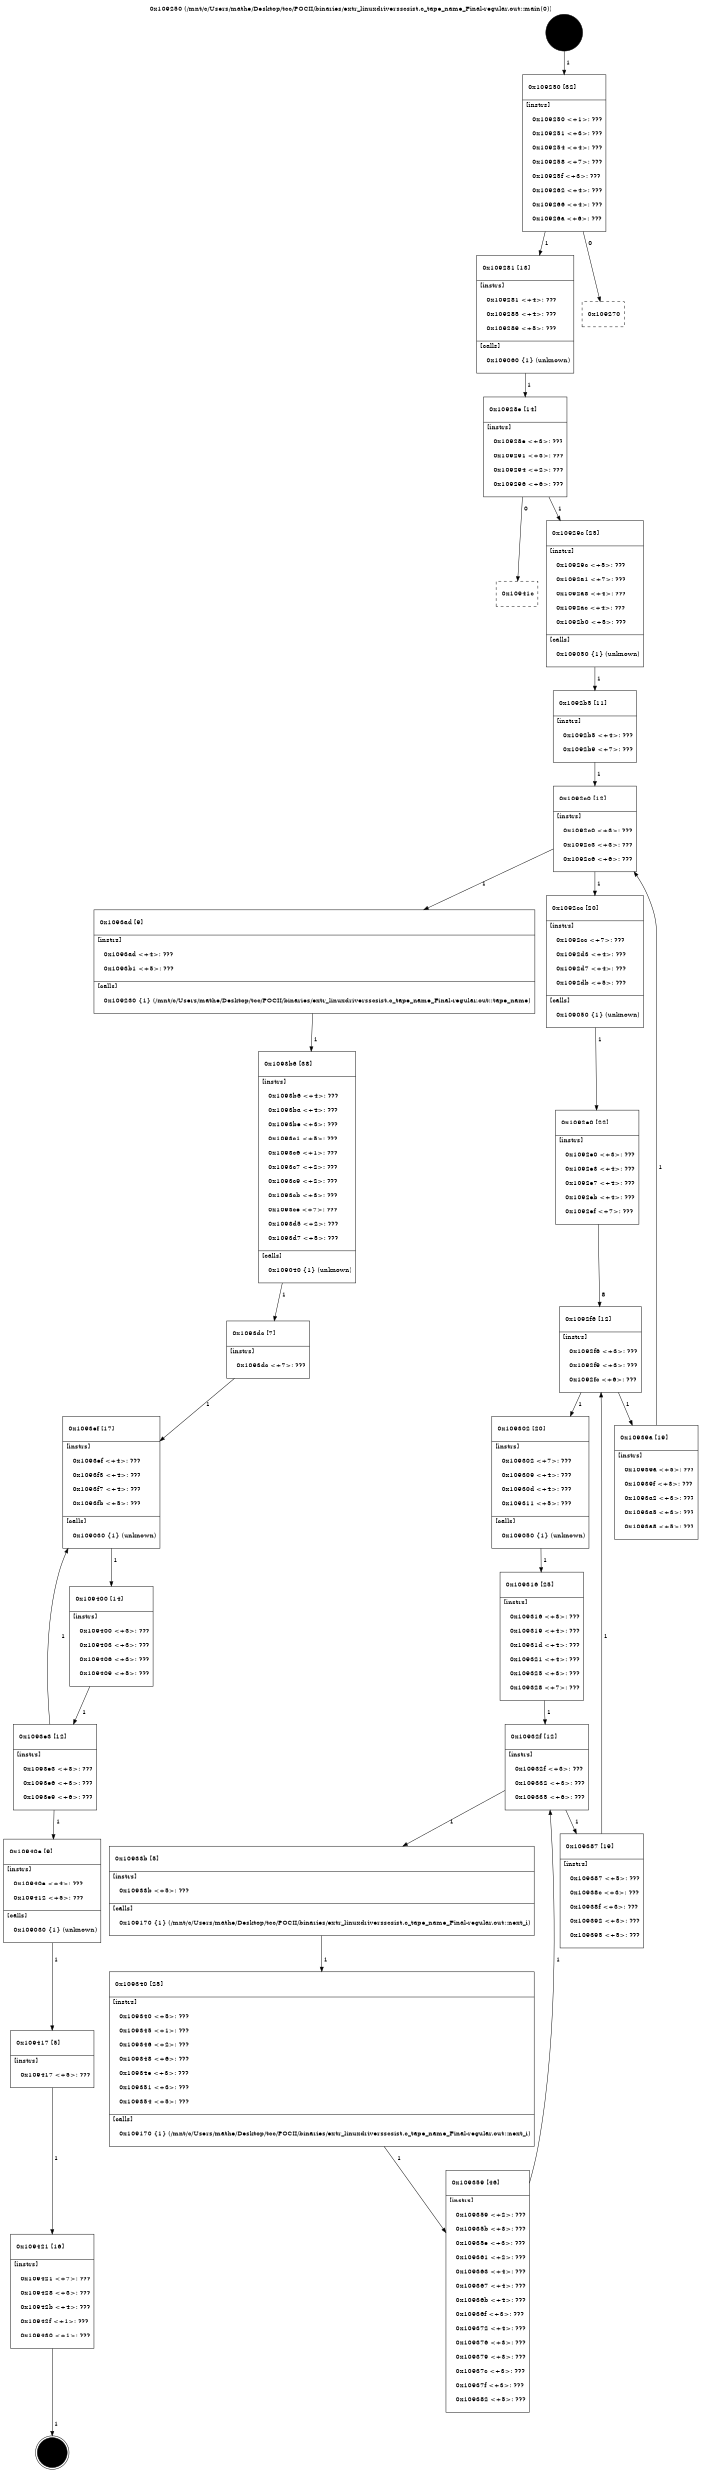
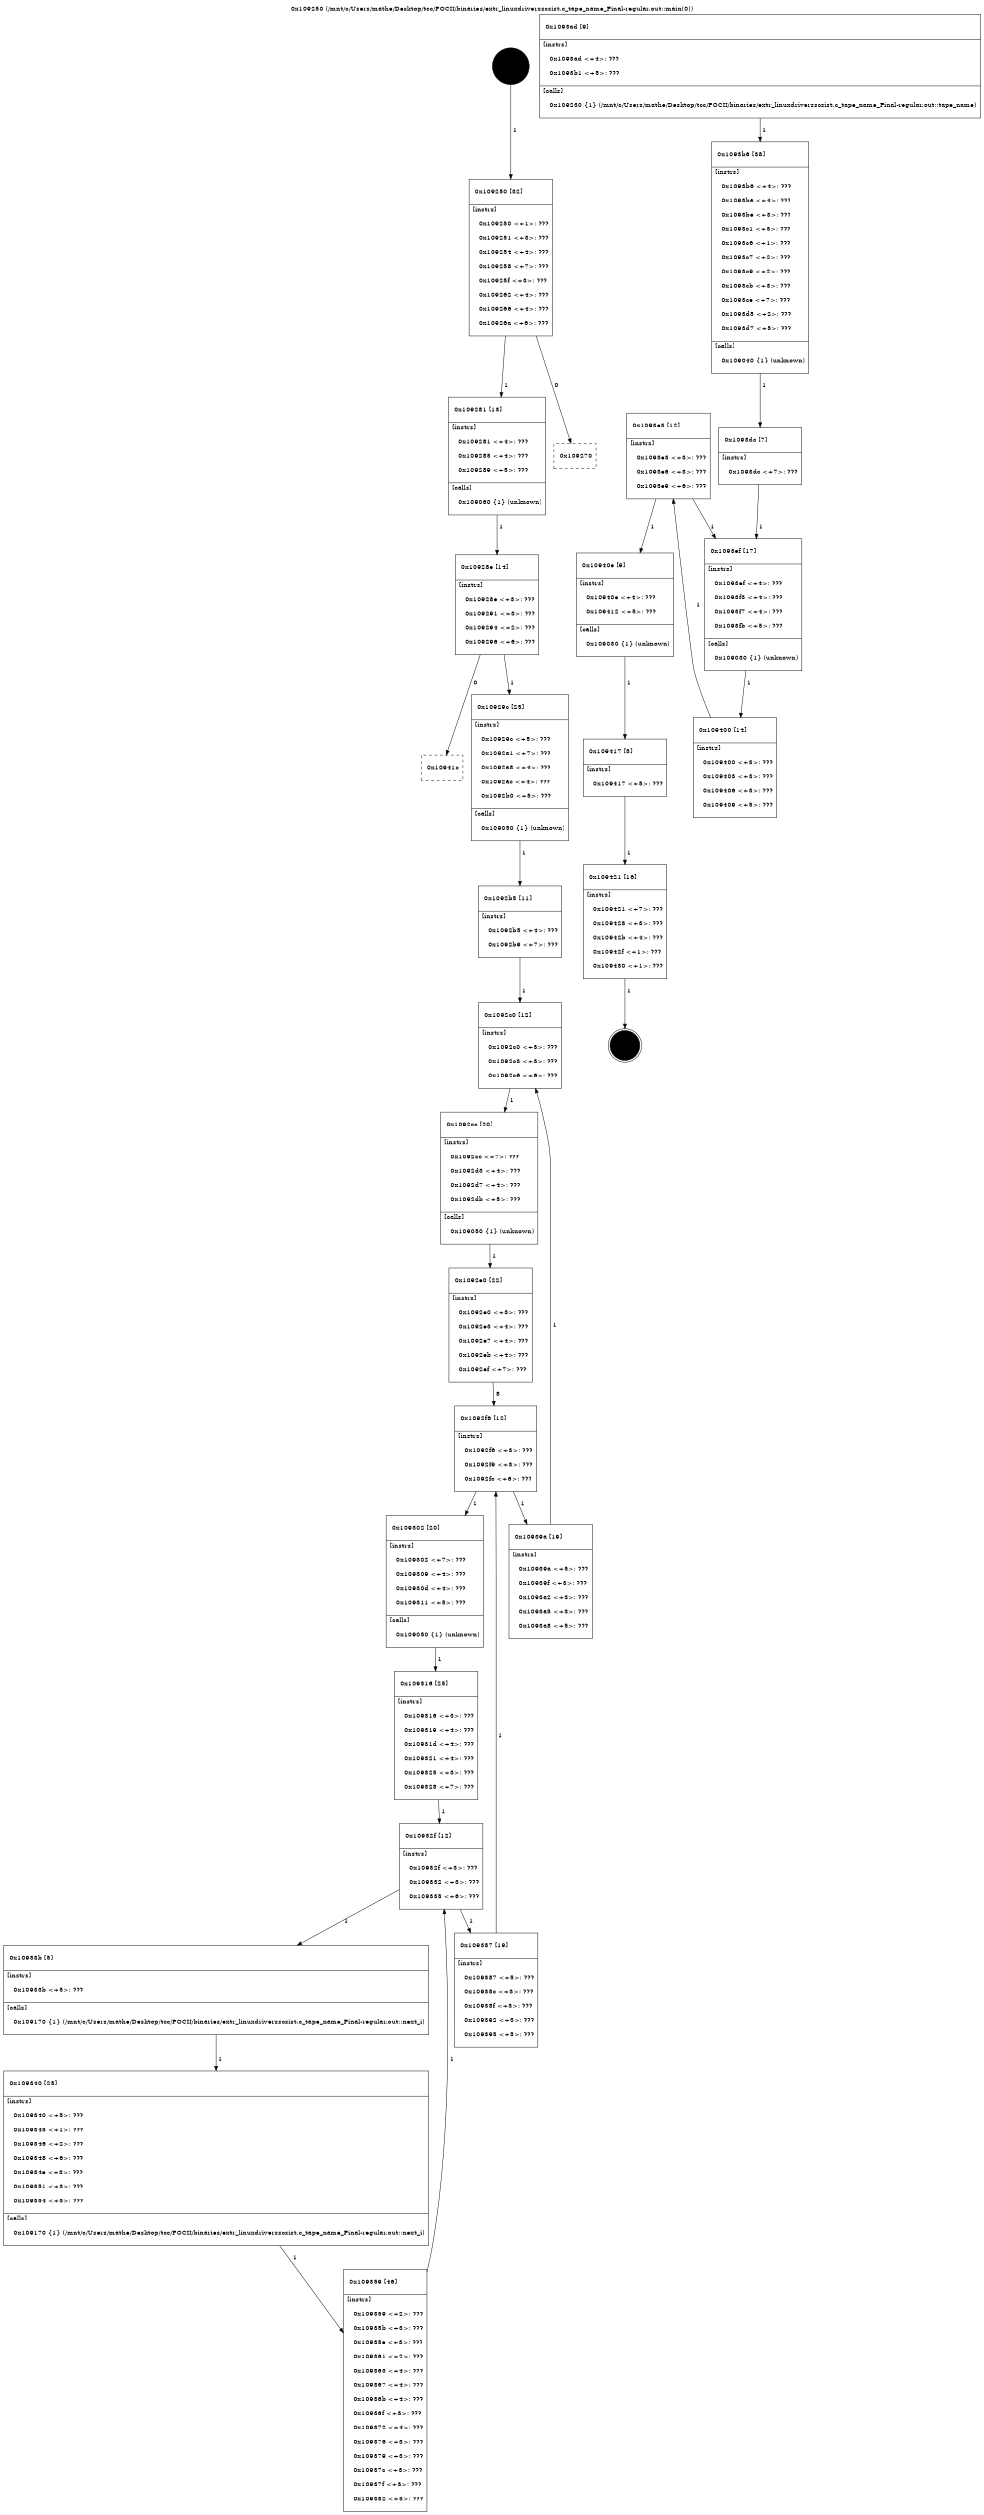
(491, 878) -> none
